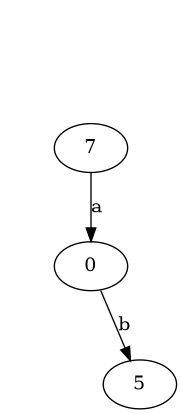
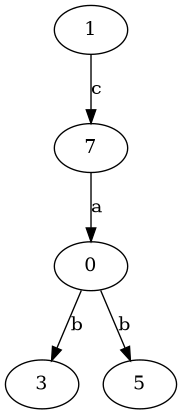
none -> (91, 30)
none -> (42, 384)
